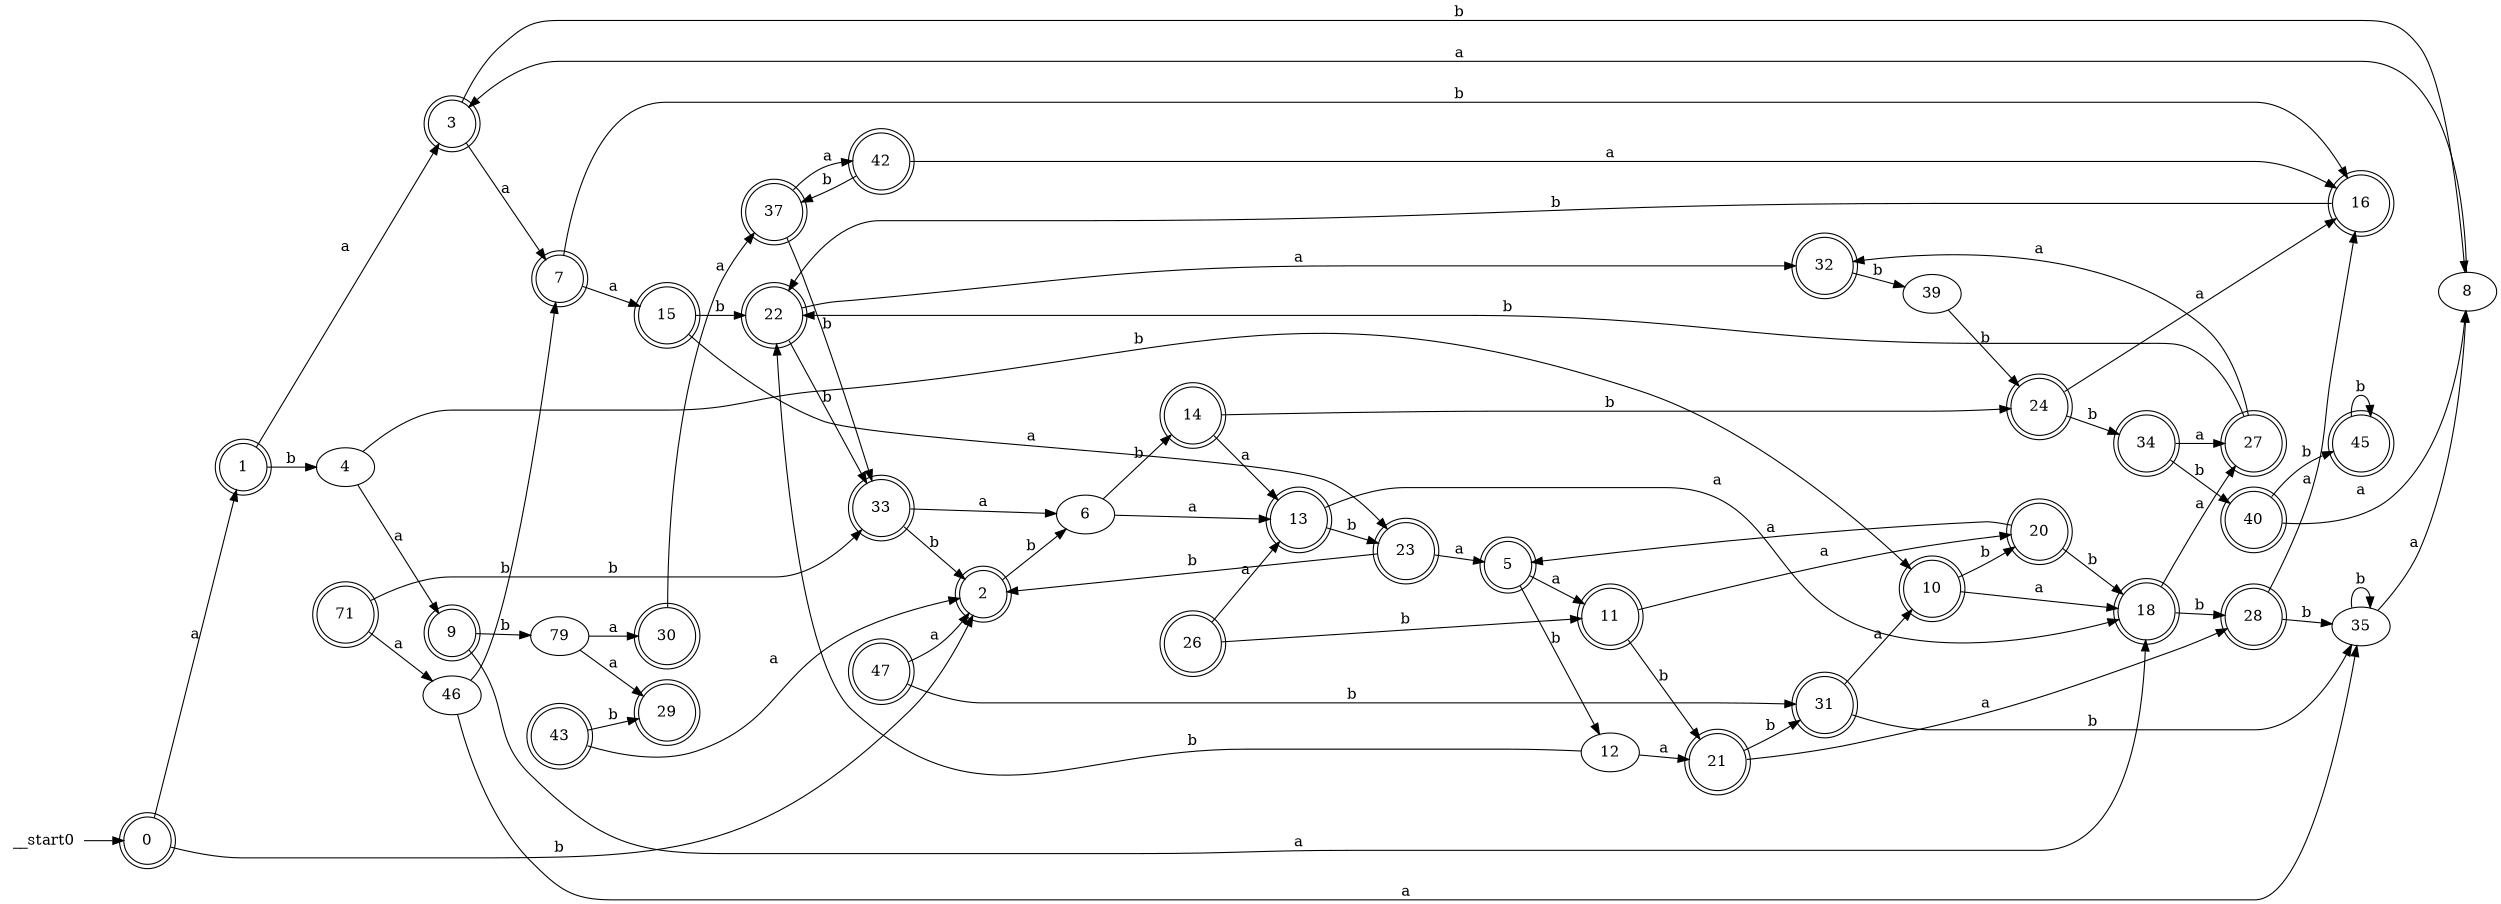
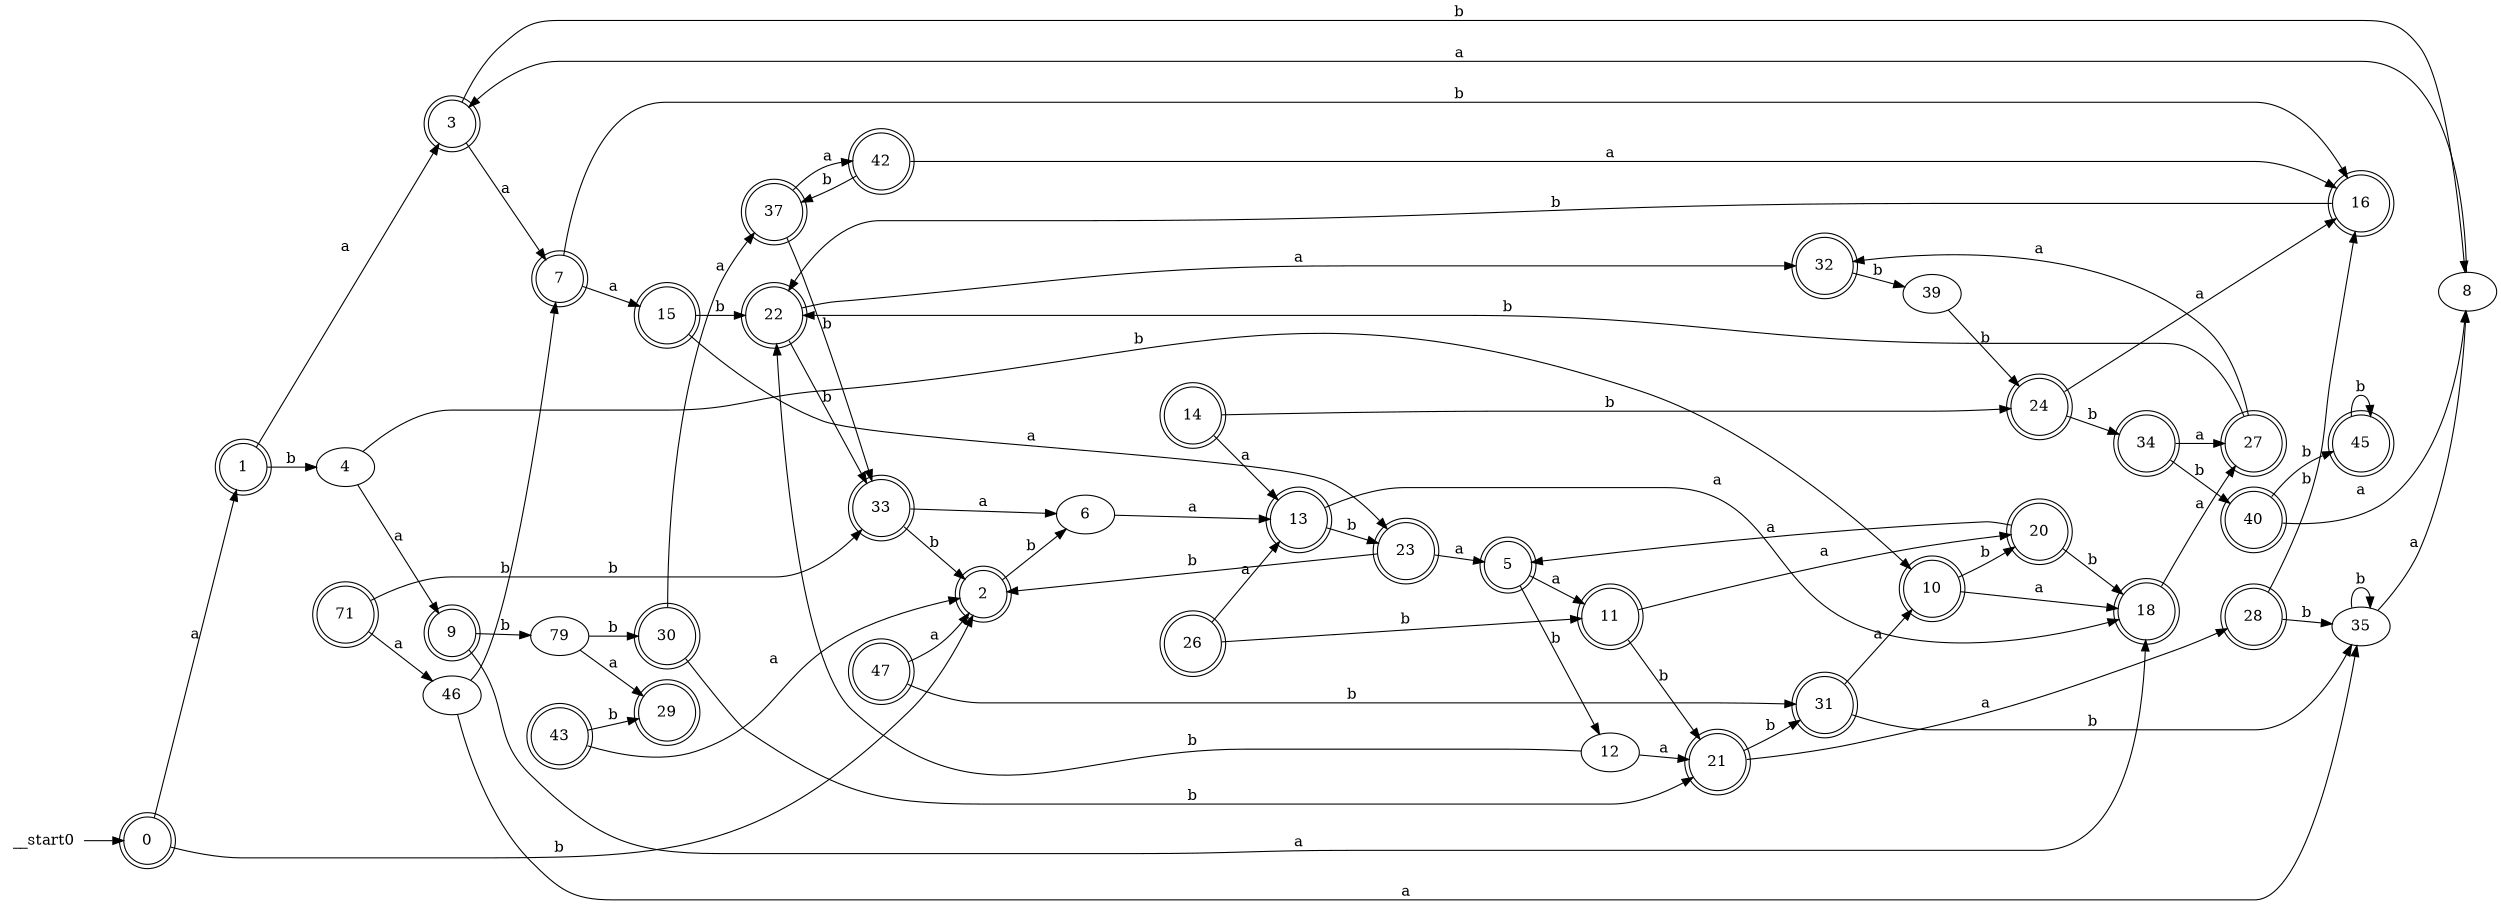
(1133, 471) -> none
(2307, 480) -> (2307, 480)
(2195, 614) -> none
(614, 628) -> (614, 628)
none -> (1161, 804)
